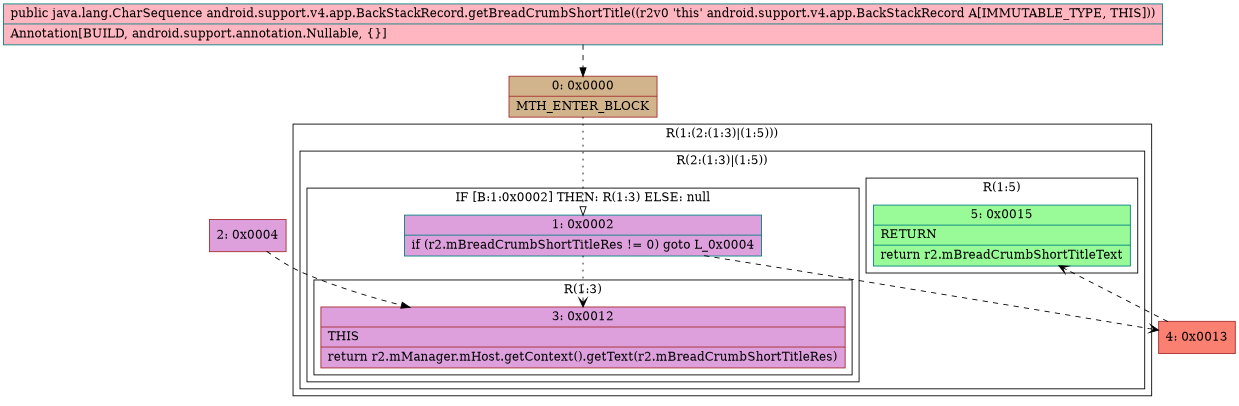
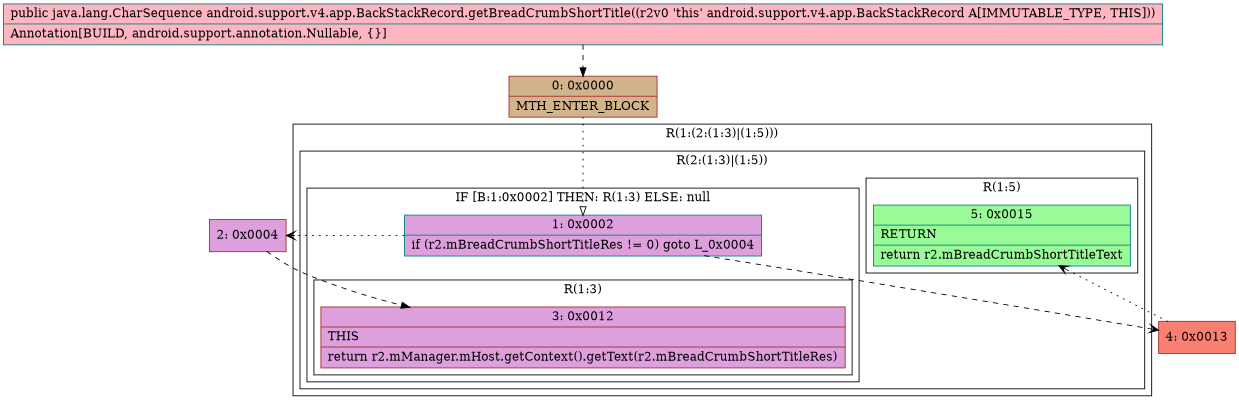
(583, 274) -> (350, 236)
(1117, 296) -> (1117, 296)
